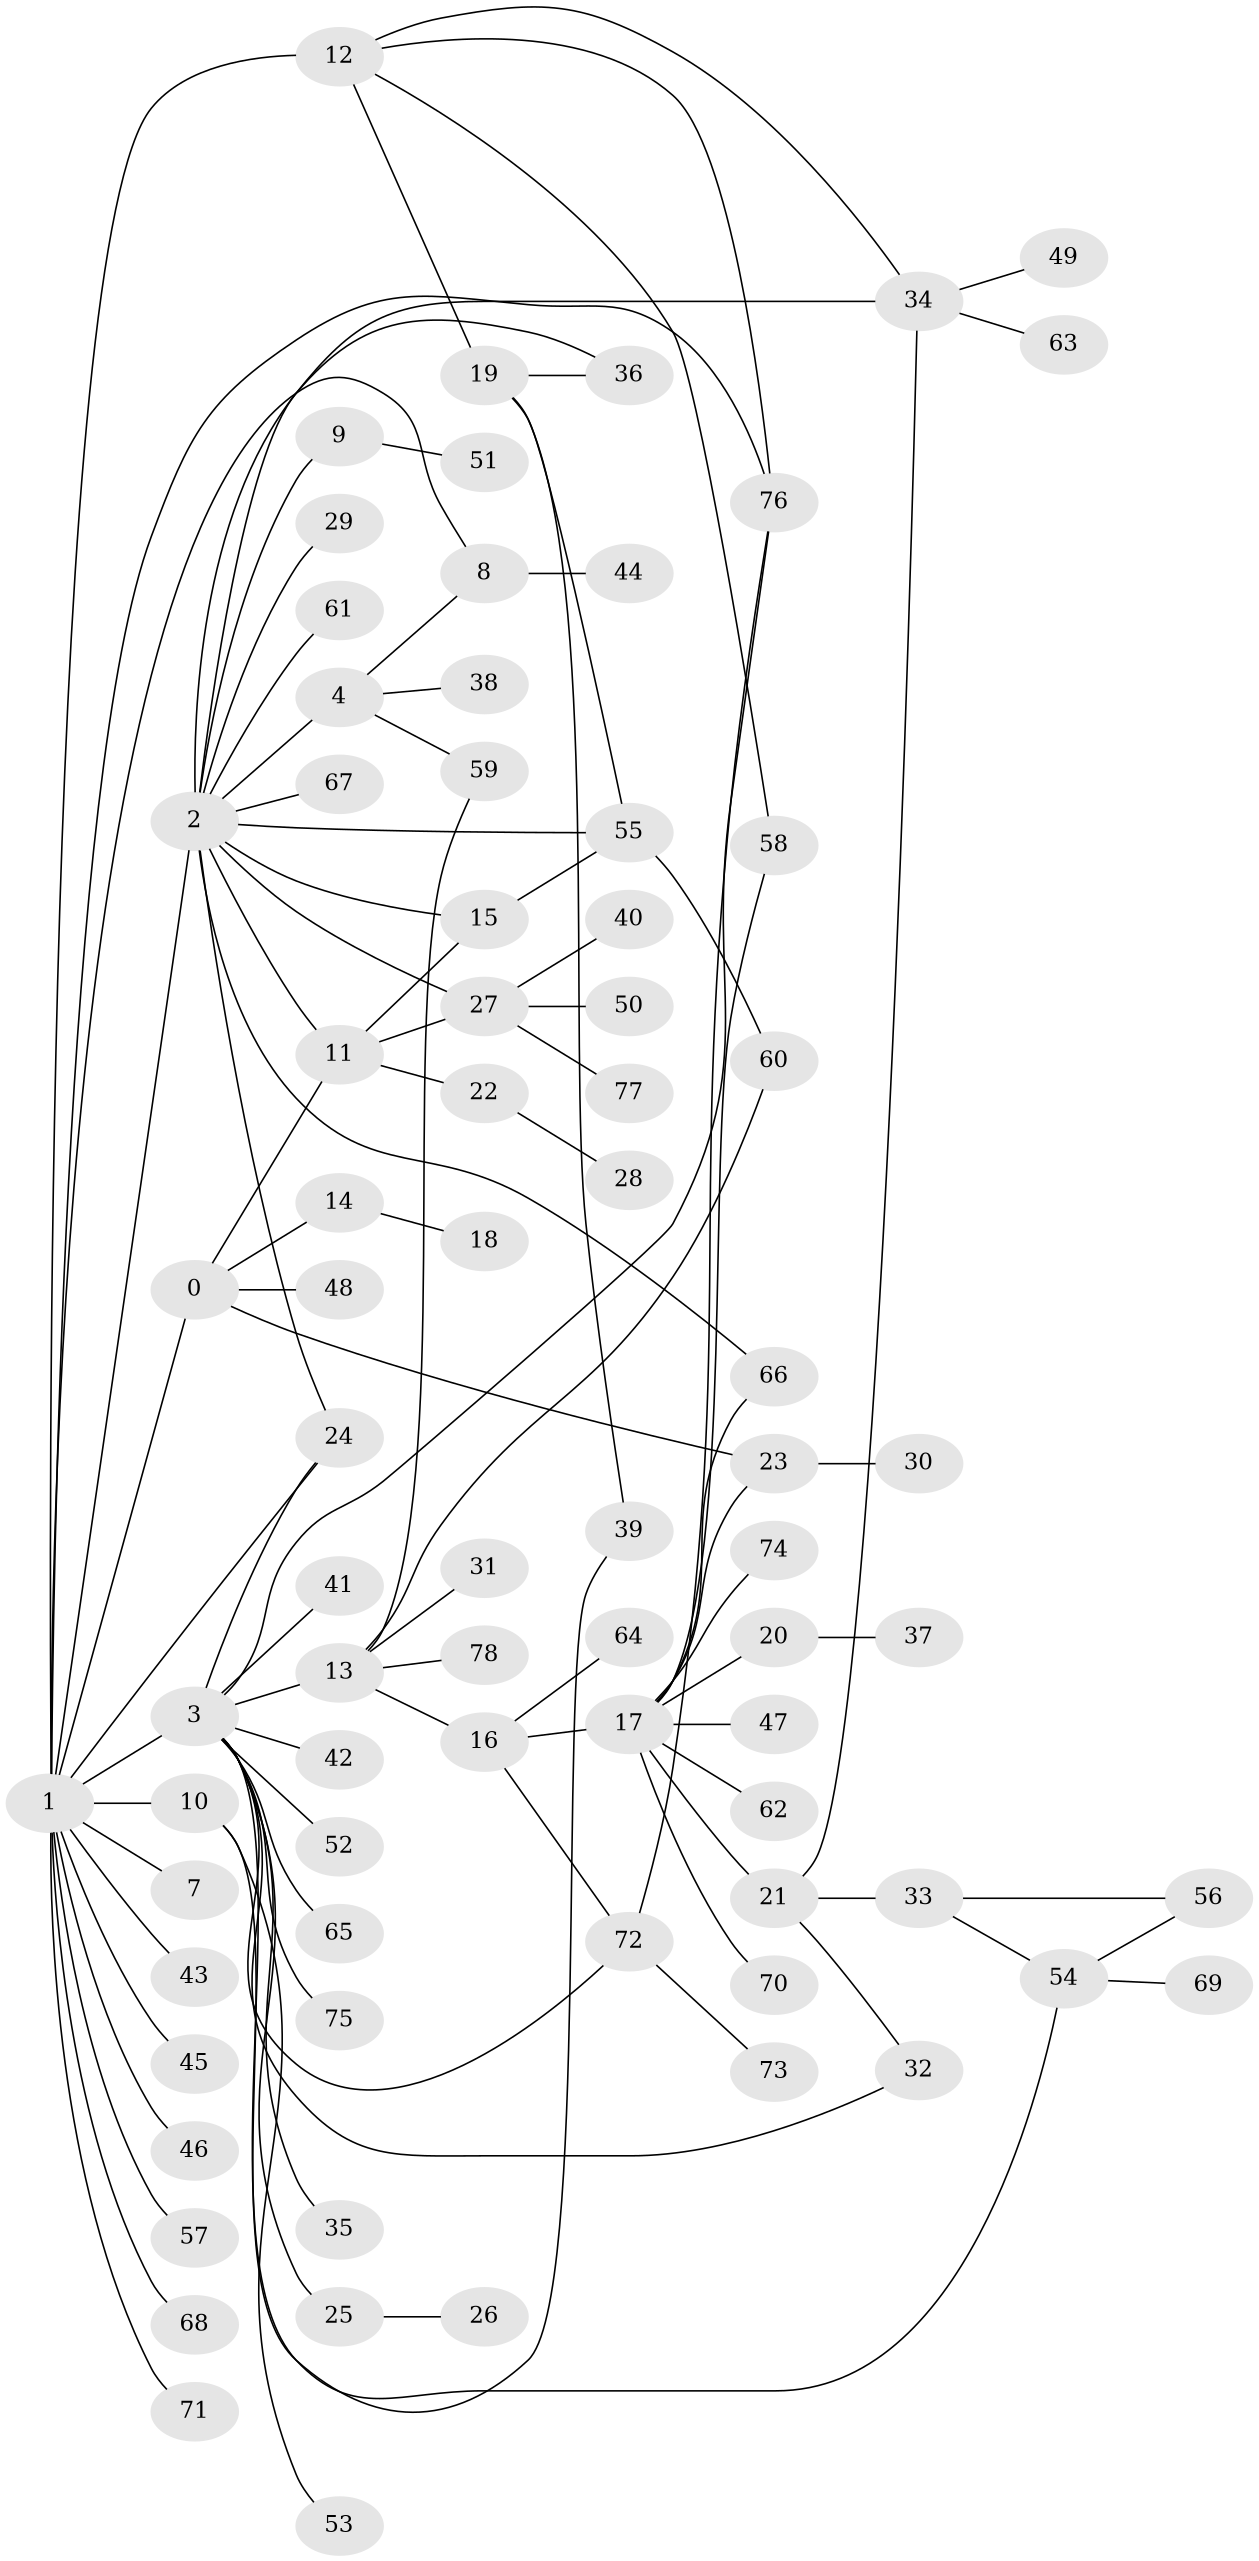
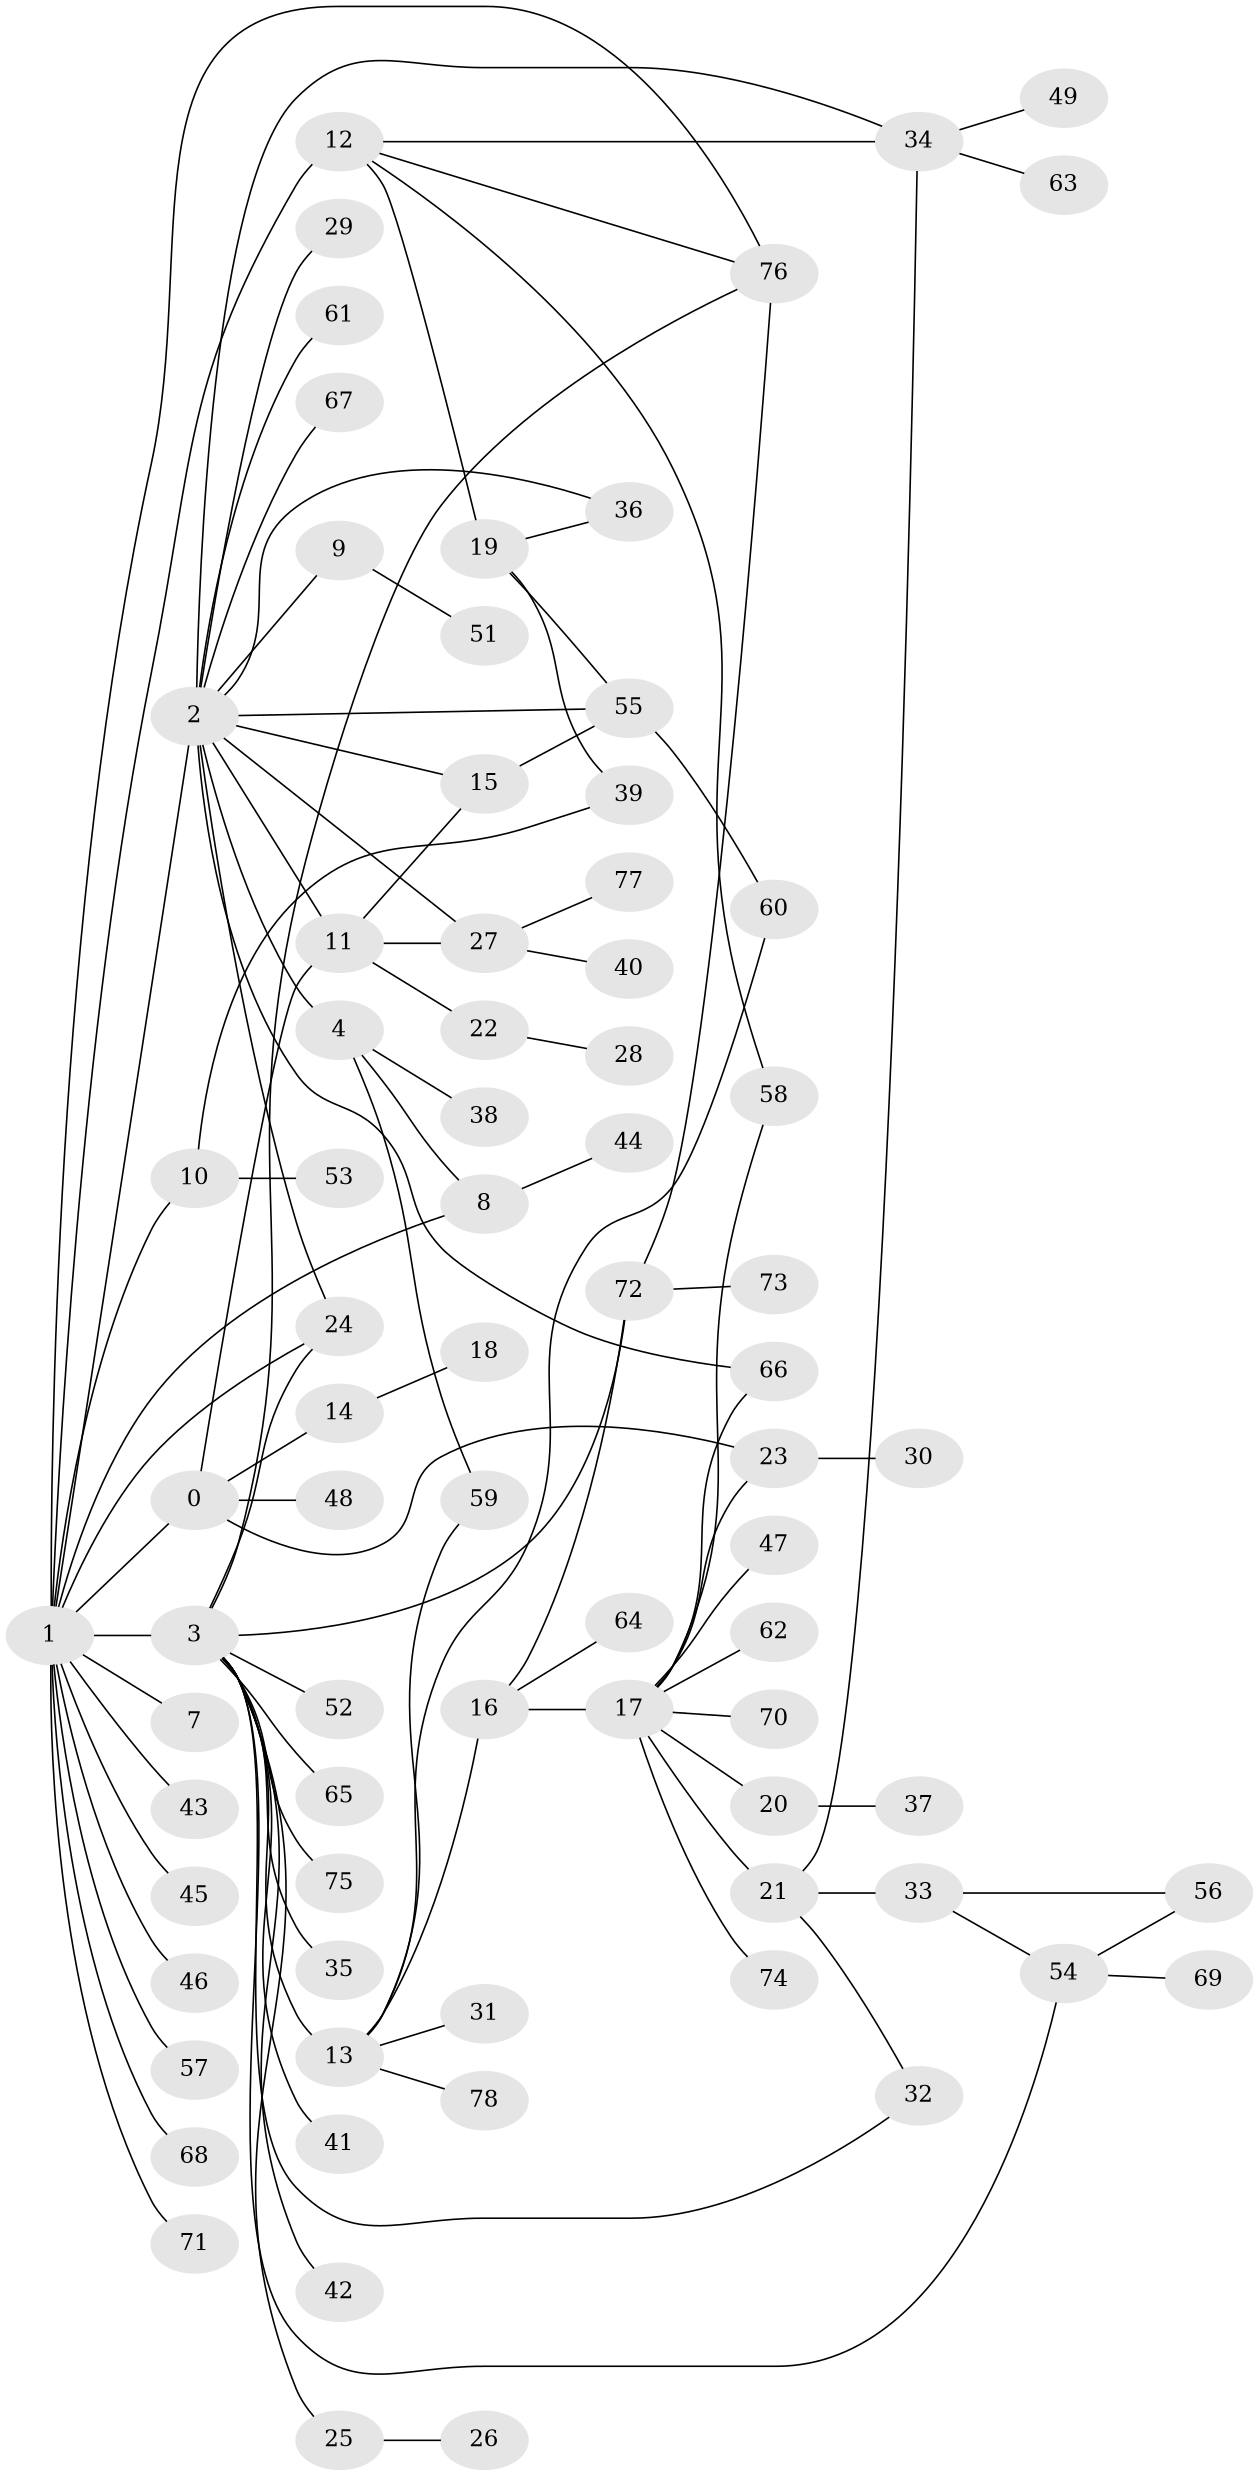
(629, 1007) -> none
